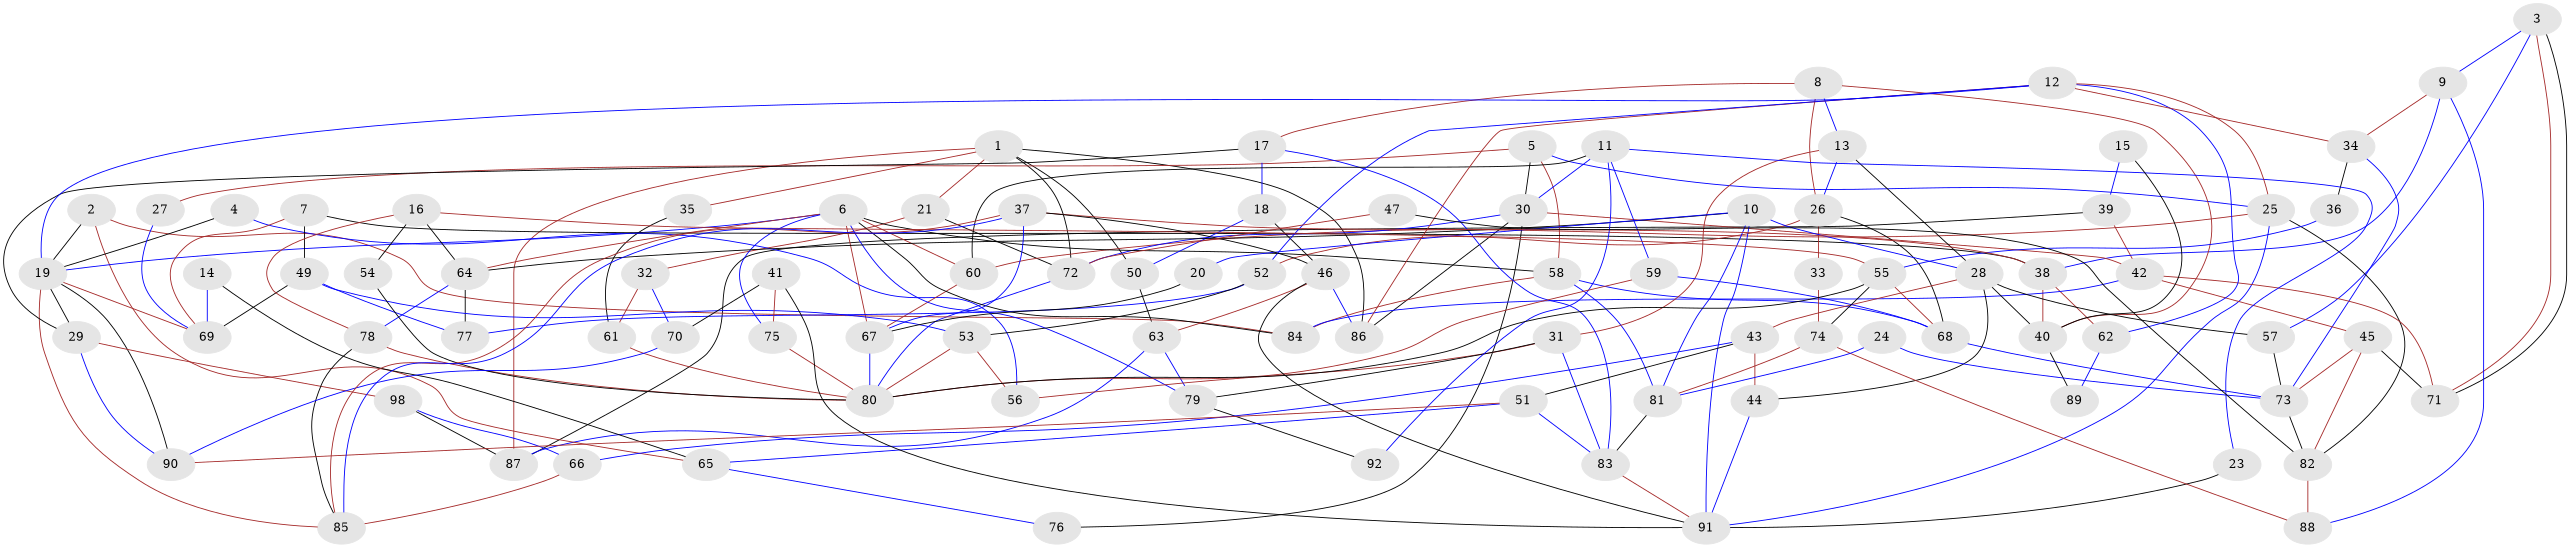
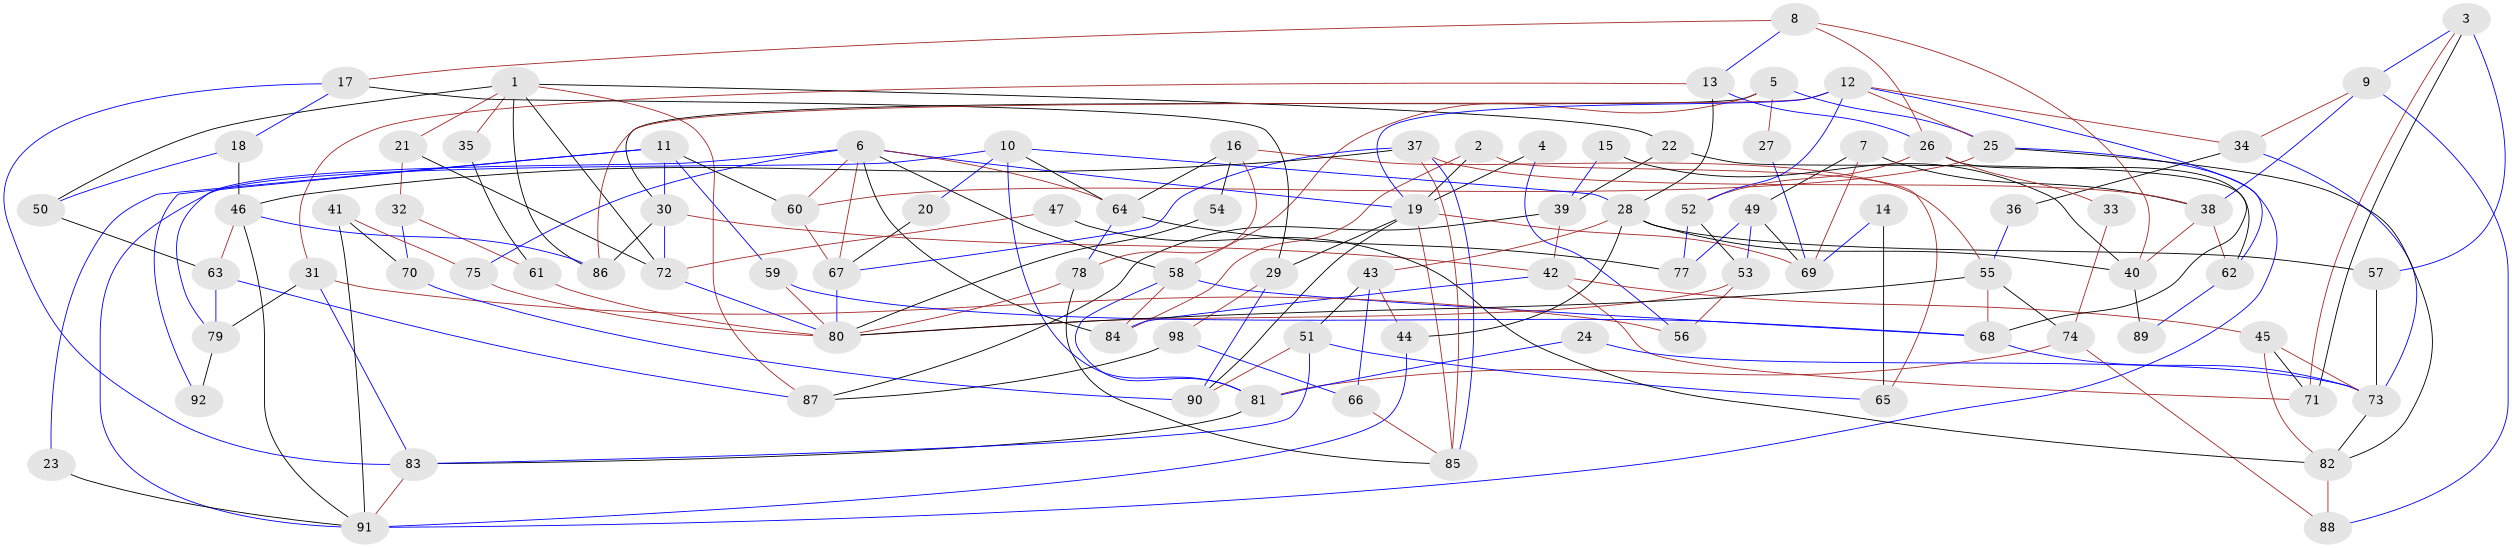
none -> (1670, 147)
(1057, 528) -> none
